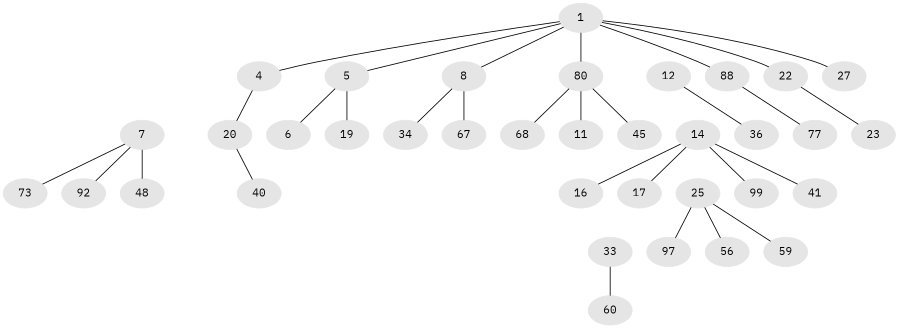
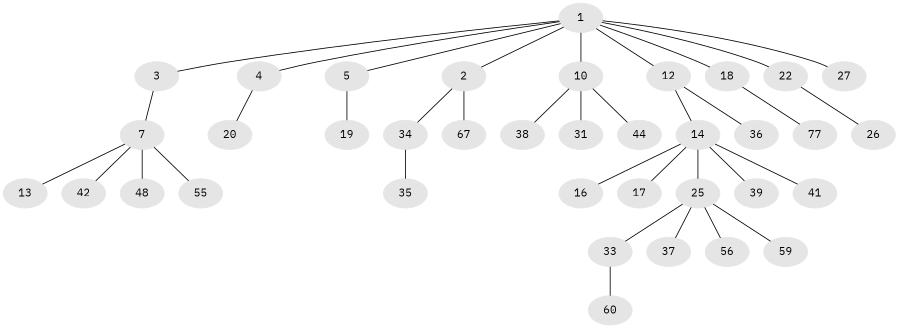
none -> (625, 47)
none -> (157, 76)
(464, 76) -> (464, 76)
(581, 76) -> (581, 76)
(727, 76) -> (727, 76)
none -> (683, 106)
(288, 135) -> none
(522, 135) -> (522, 135)
(581, 135) -> (581, 135)
(639, 135) -> (639, 135)
(873, 135) -> (873, 135)
none -> (698, 164)
(25, 193) -> (25, 193)
(84, 193) -> (84, 193)
none -> (201, 193)
(259, 193) -> none
none -> (405, 193)
(756, 193) -> (756, 193)
none -> (654, 223)
(669, 252) -> (669, 252)
